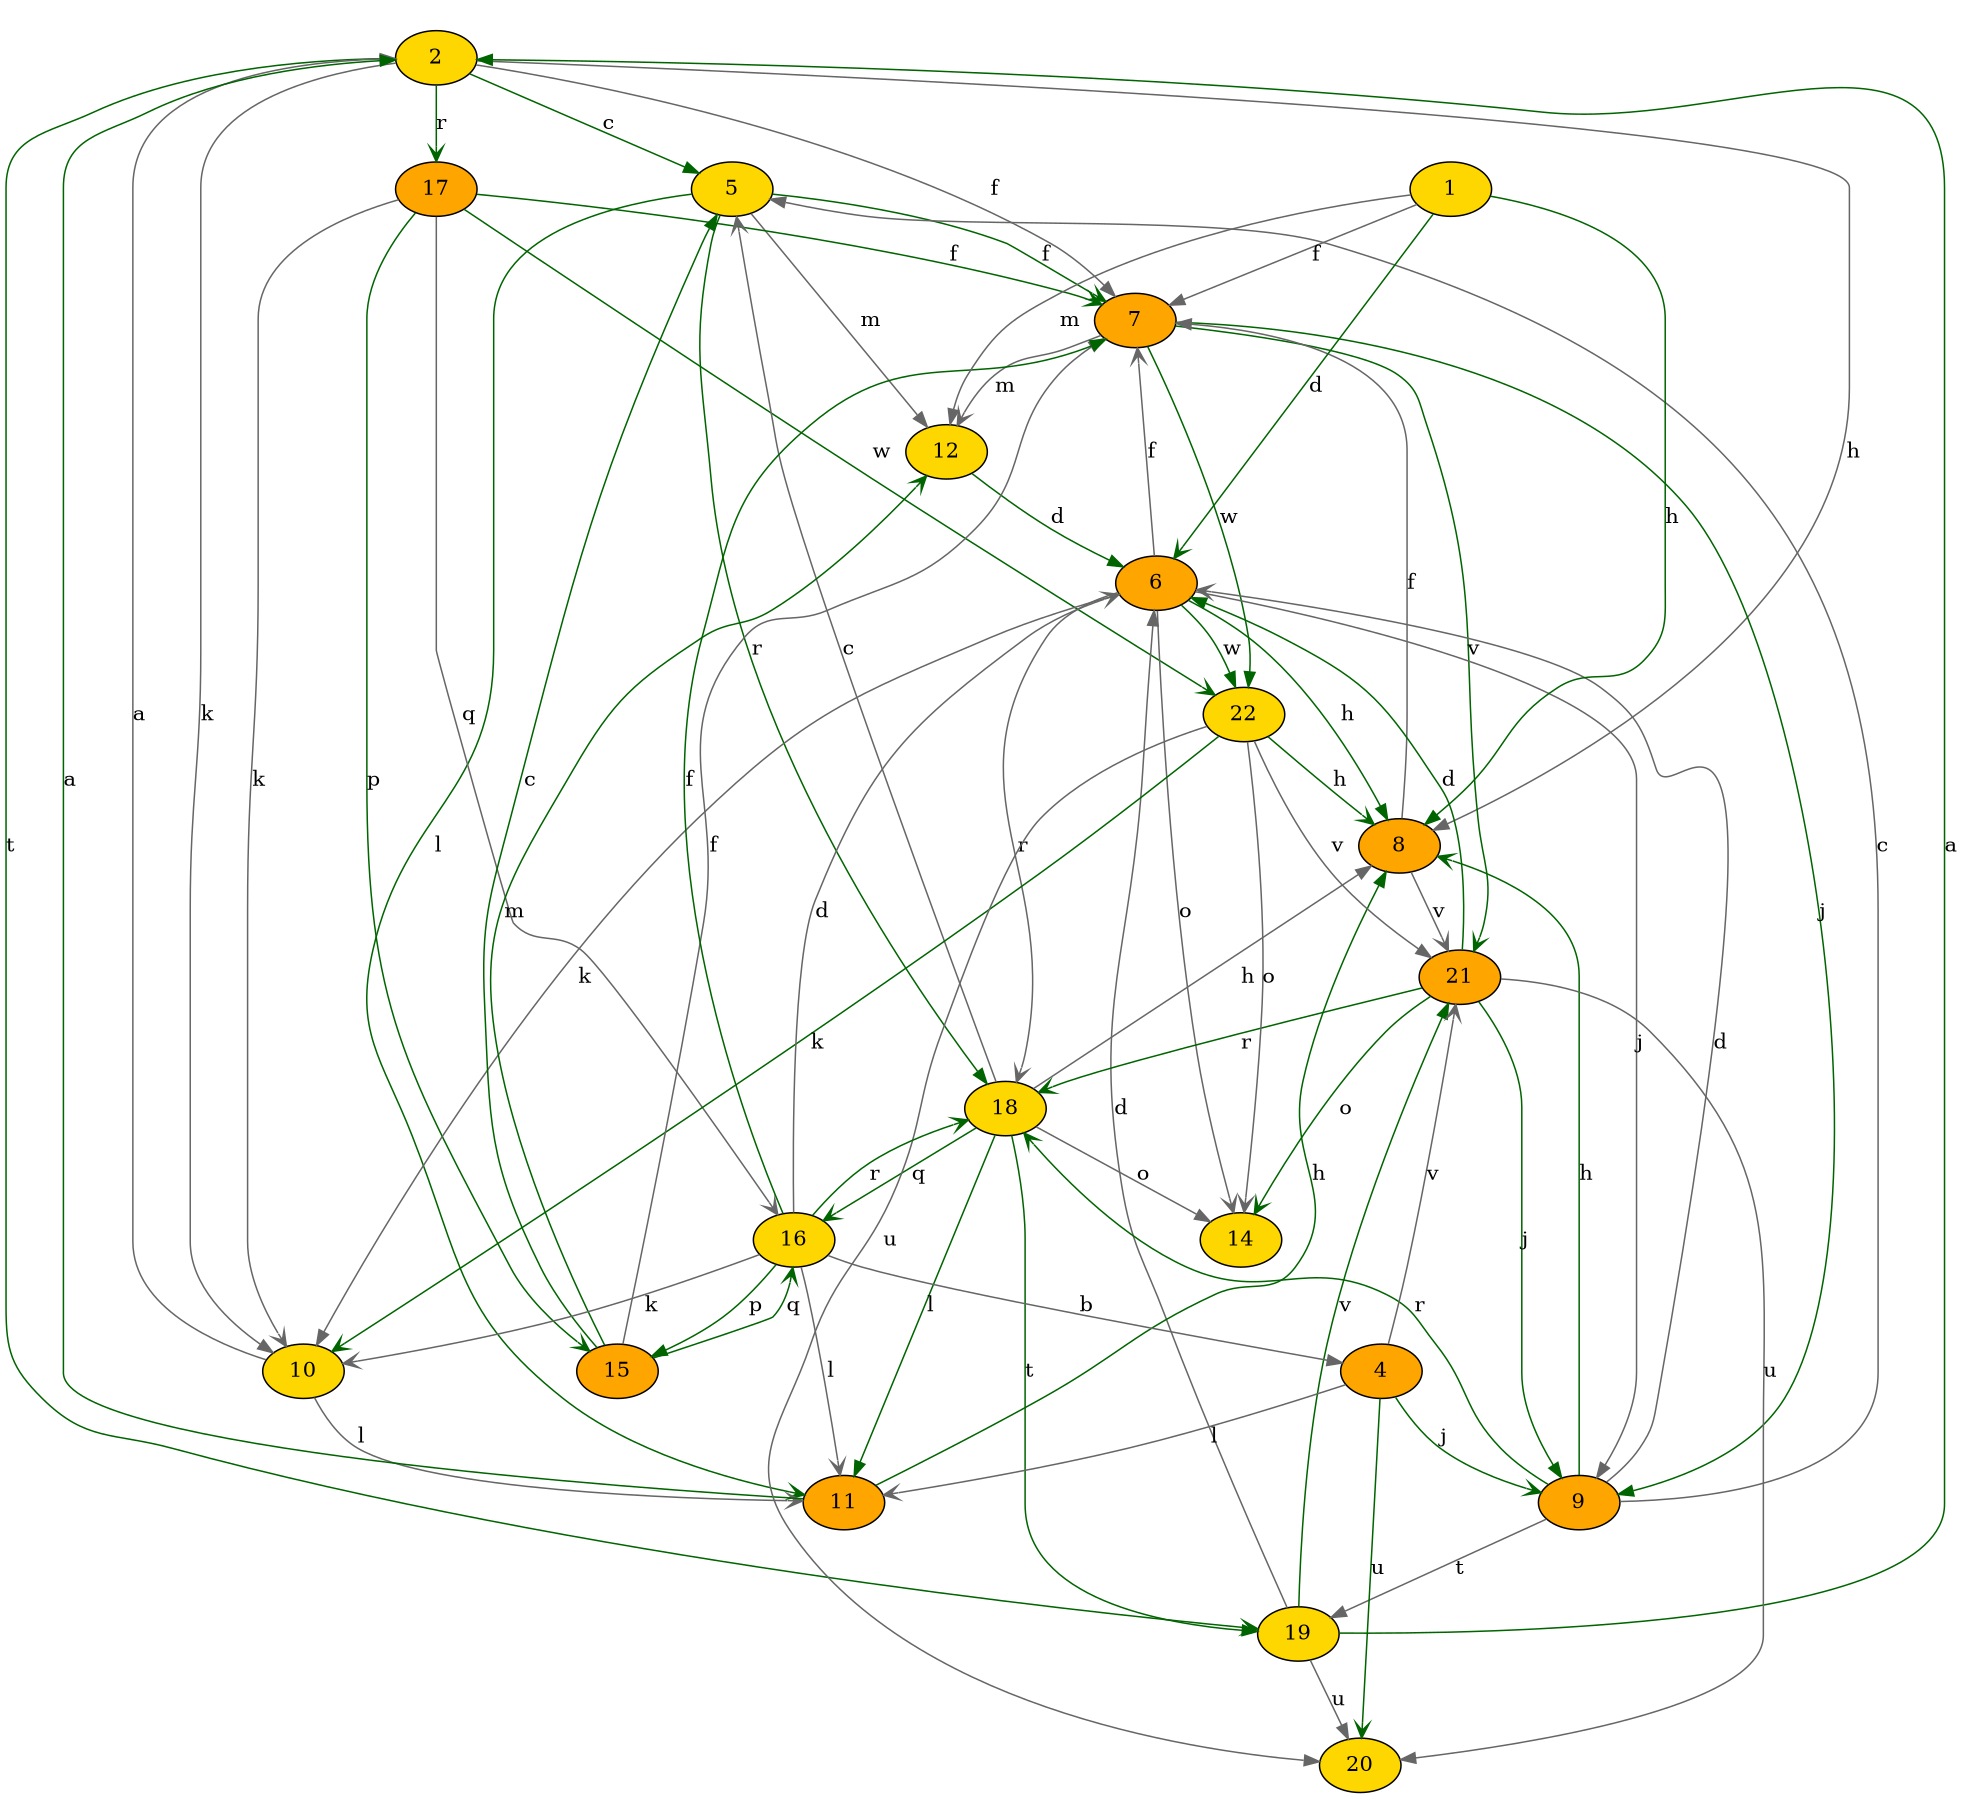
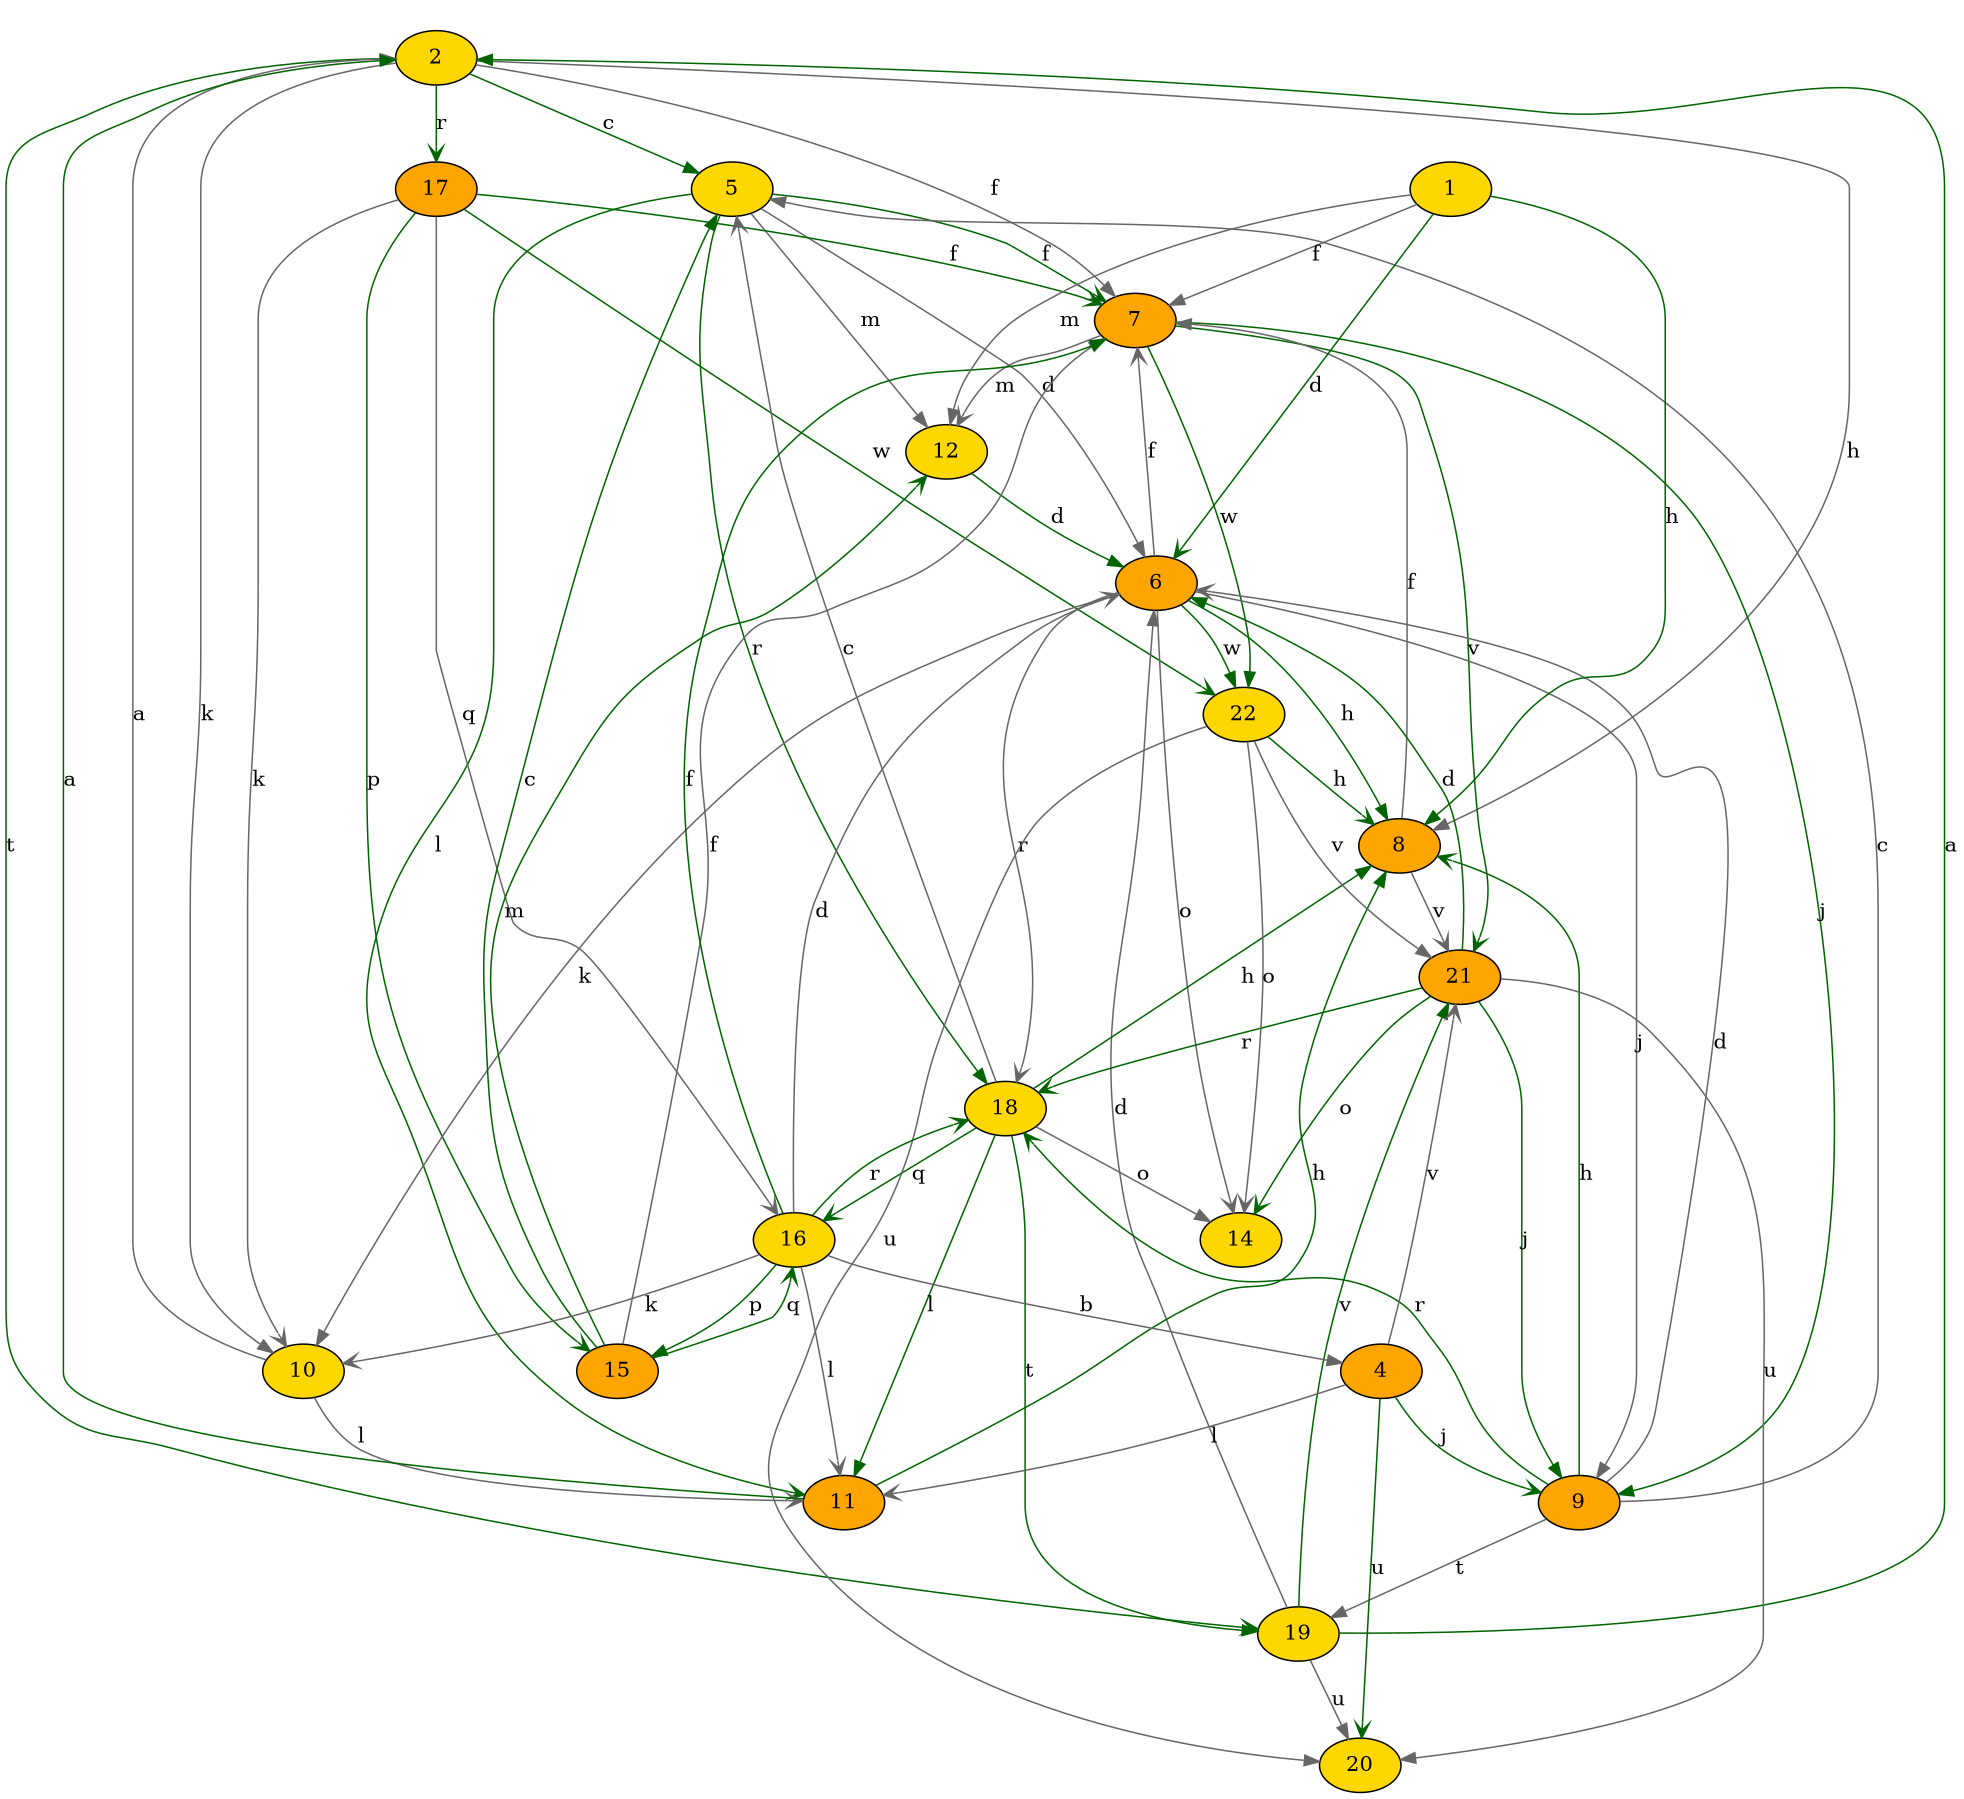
none -> (968, 339)
(1204, 976) -> (1204, 976)
(810, 1034) -> none
